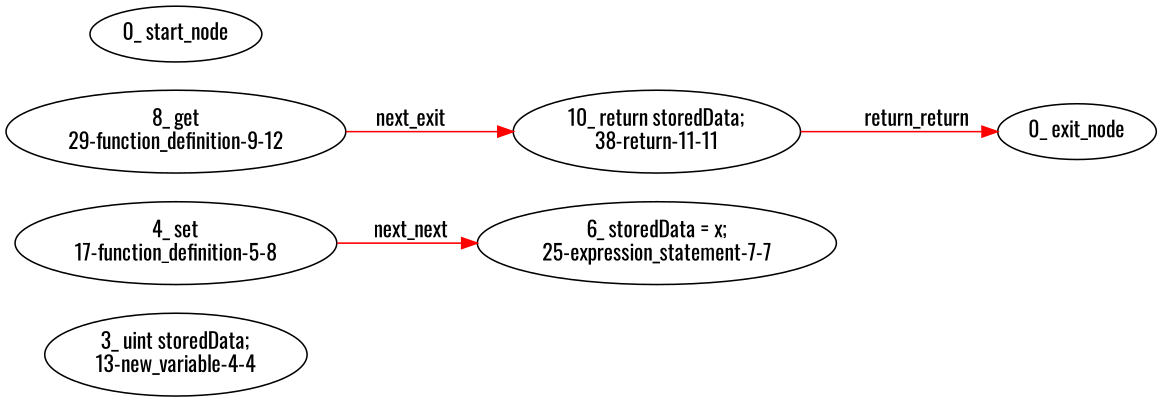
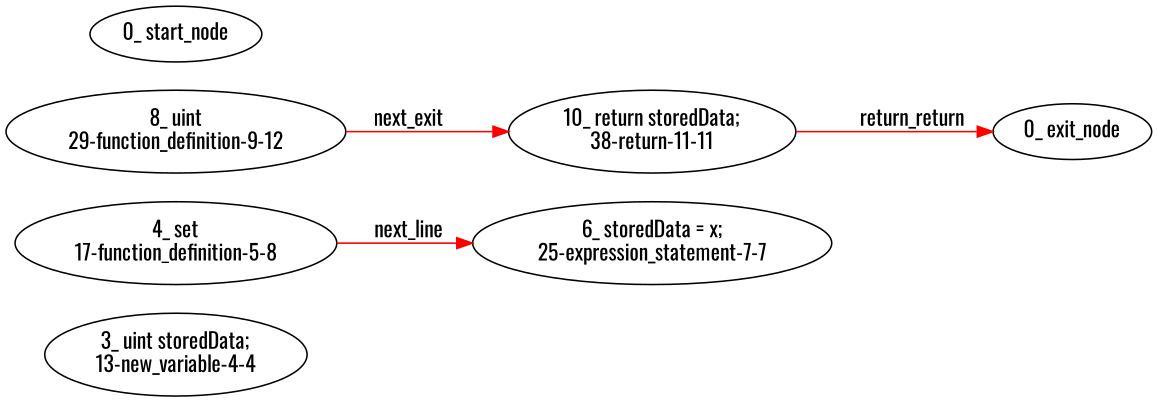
(176, 132) -> (176, 132)
(411, 232) -> (409, 232)
